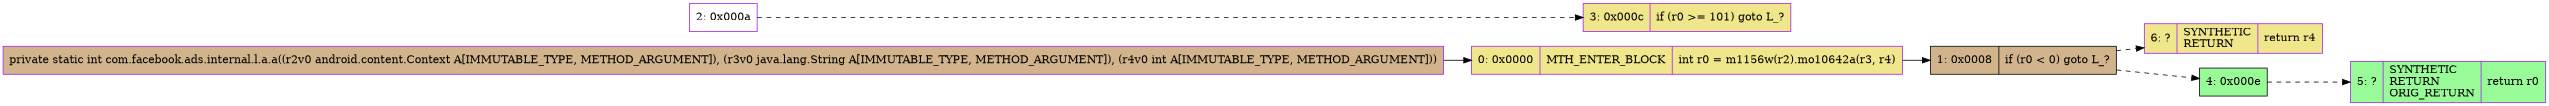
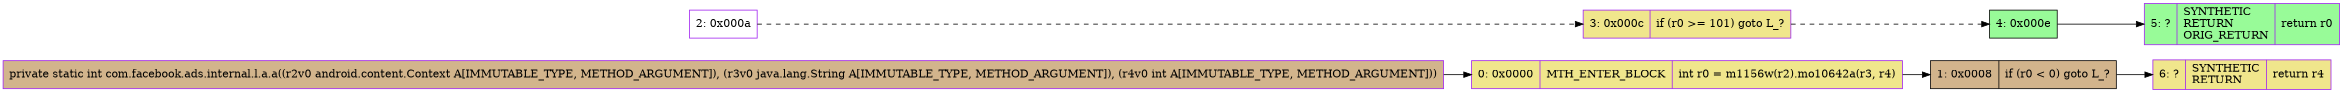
(2126, 50) -> (2131, 75)
(2154, 74) -> (1886, 24)
(2305, 82) -> (2097, 24)
